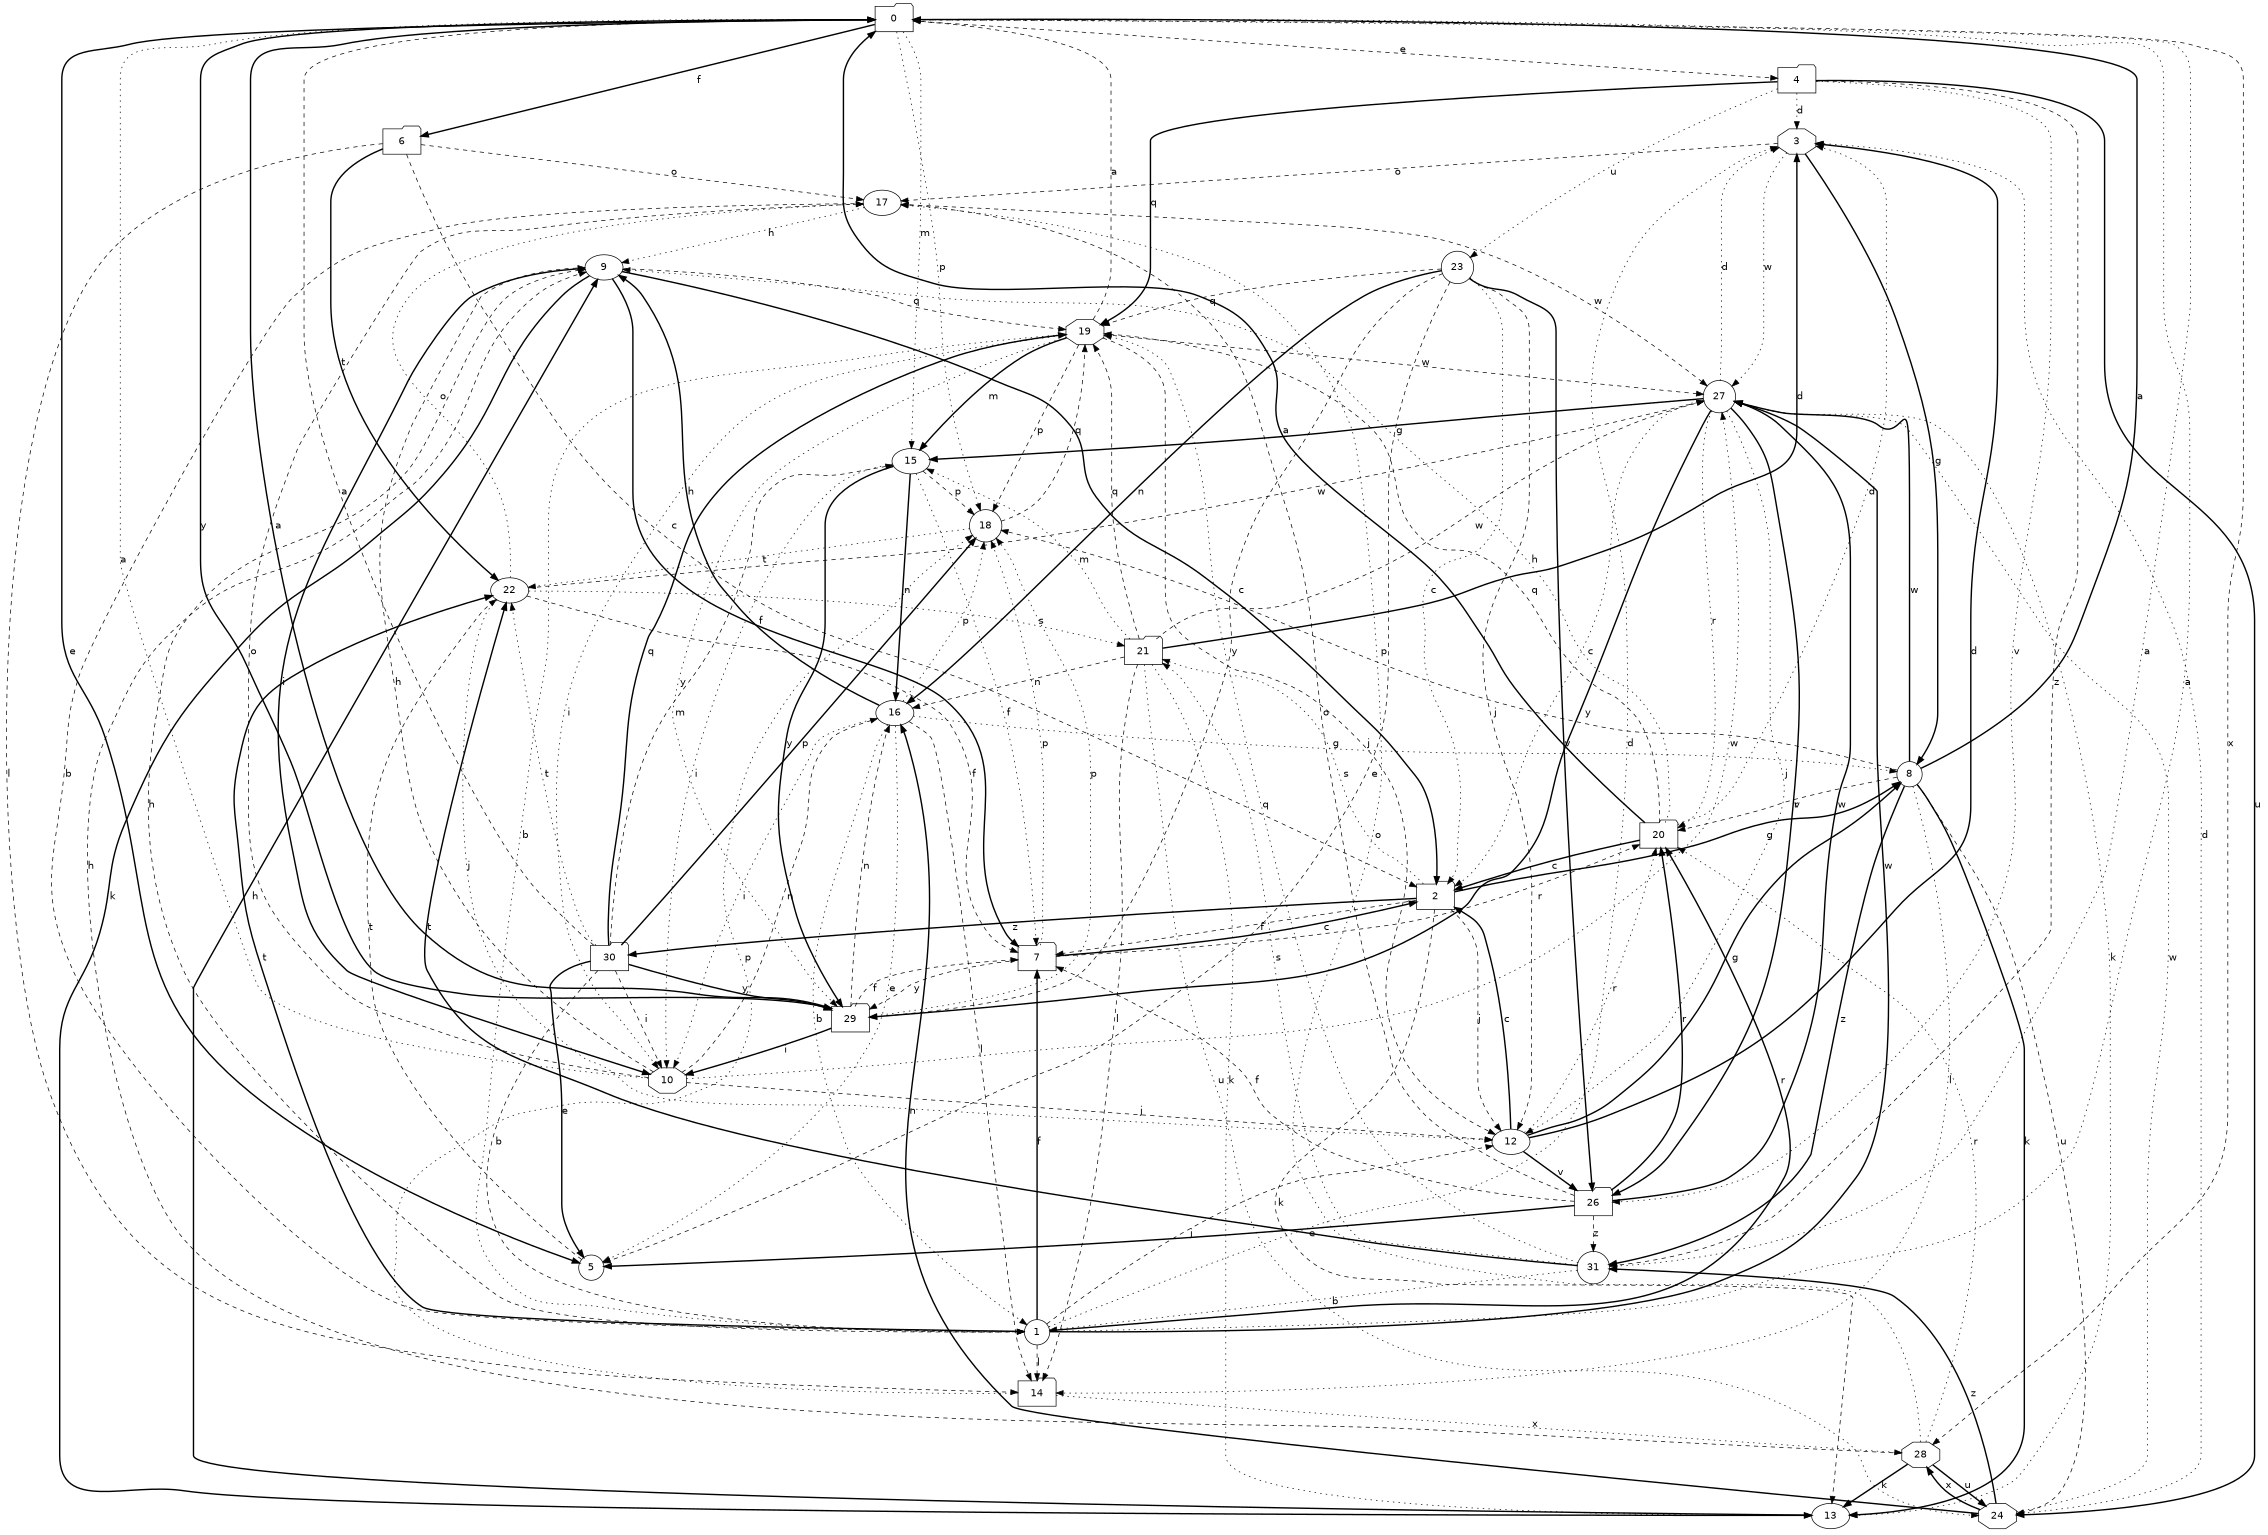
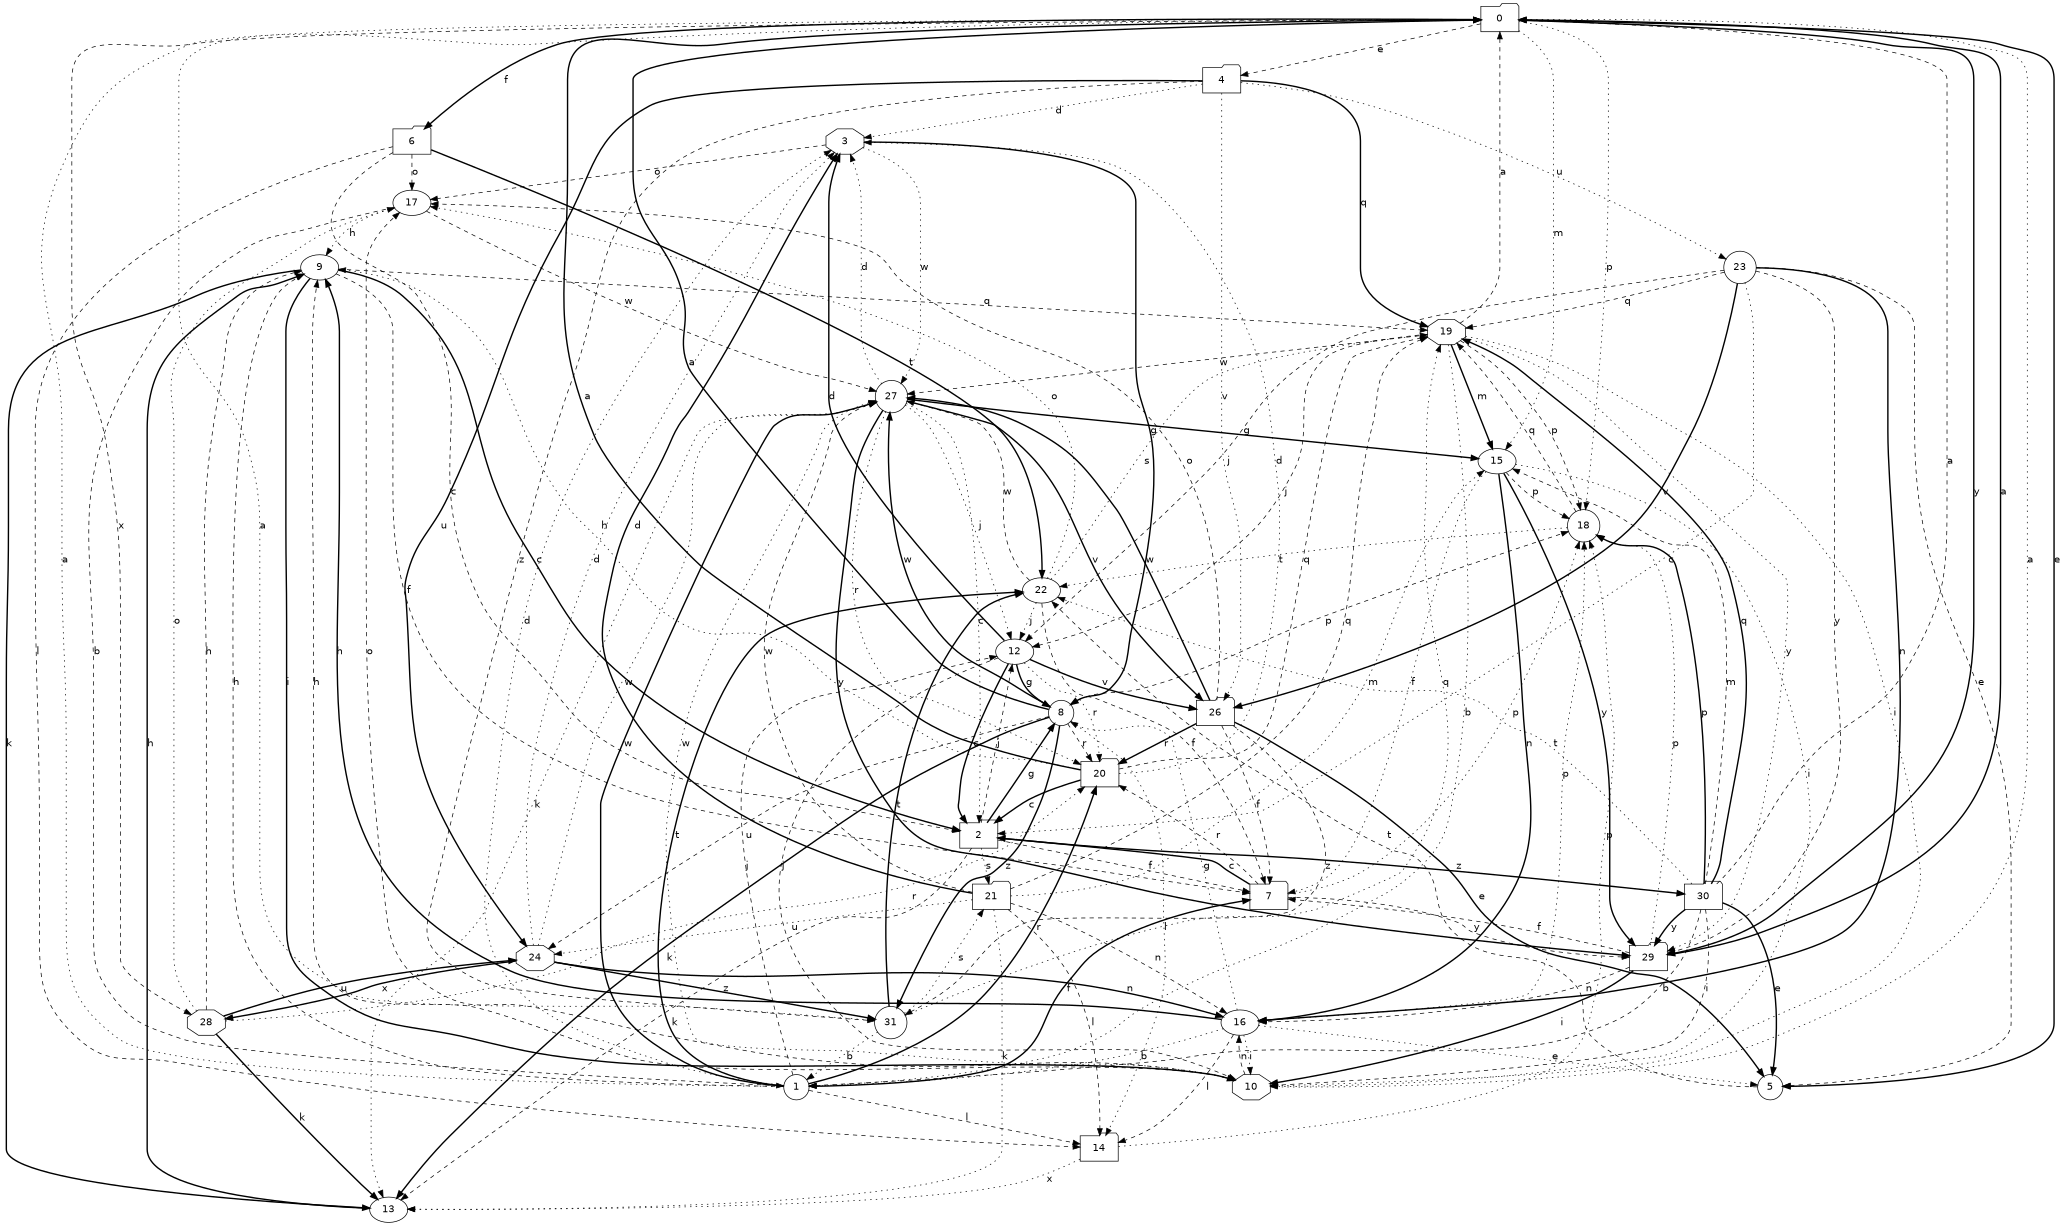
(810, 600) -> (1193, 391)
(781, 634) -> (611, 784)
(1086, 1111) -> (814, 985)
(1475, 1424) -> (784, 1204)
